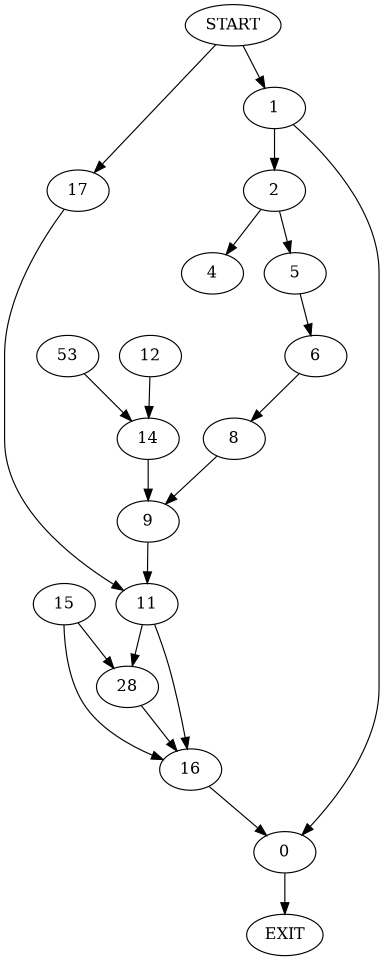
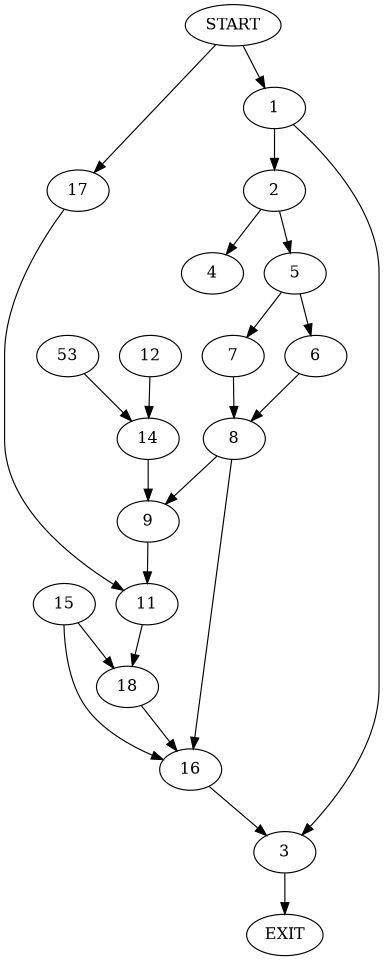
none -> (233, 356)
(173, 680) -> (213, 598)
(127, 687) -> (127, 687)
(285, 852) -> (285, 852)
